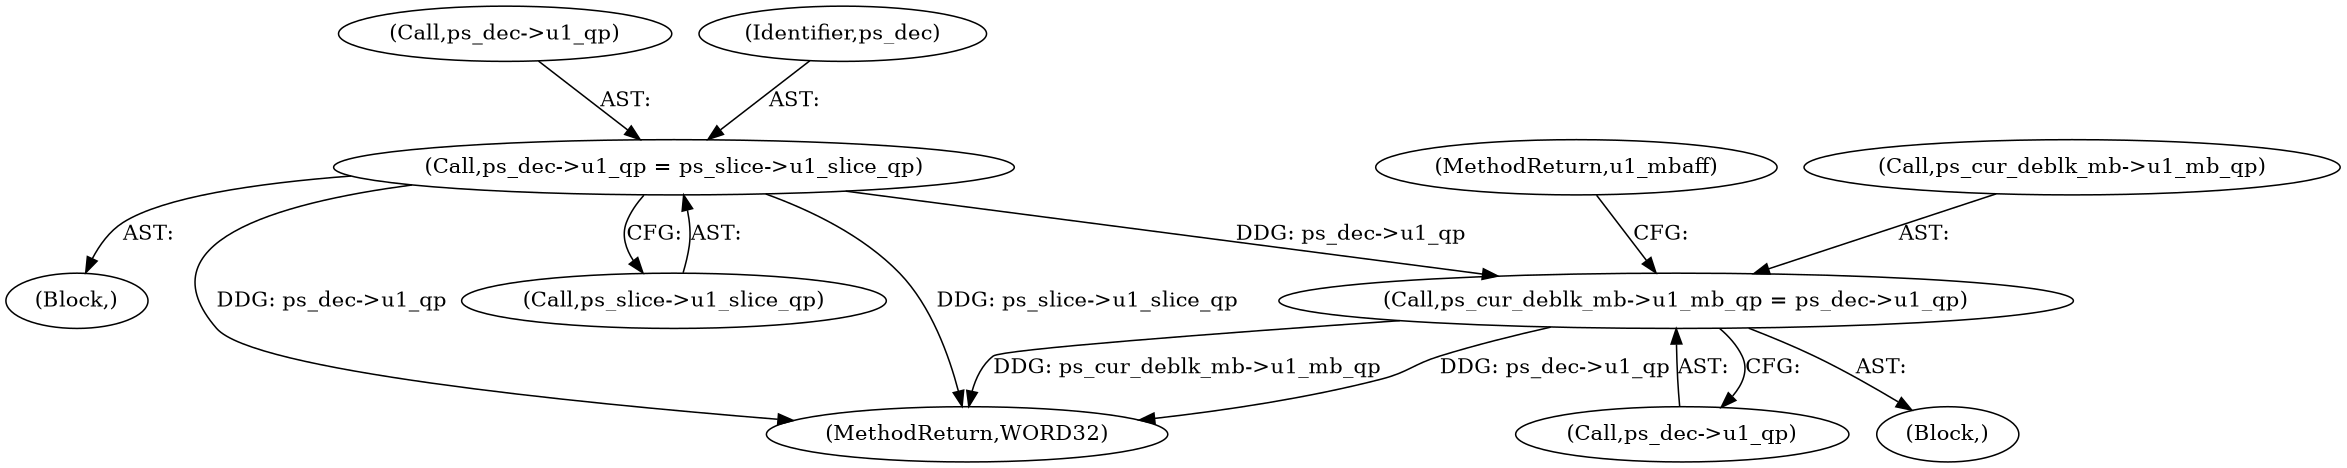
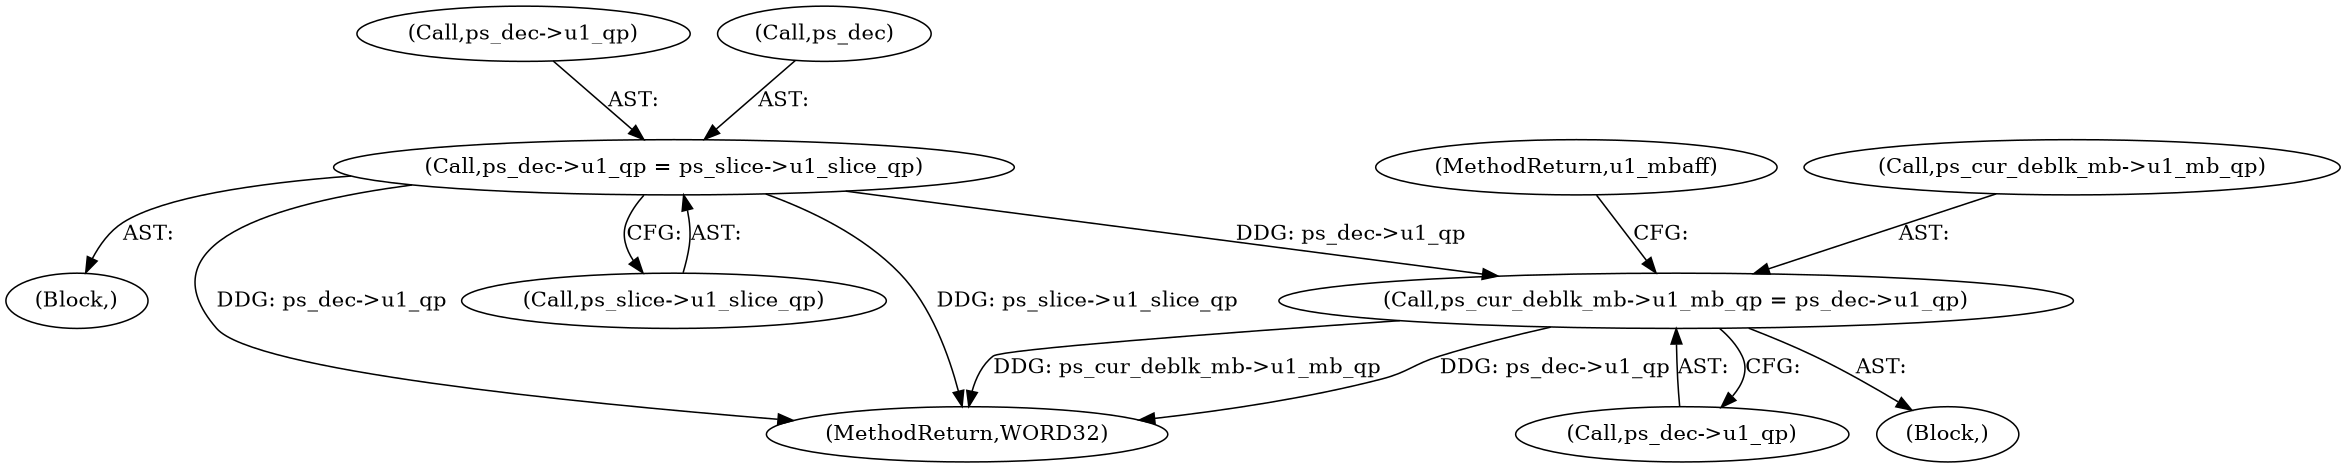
(843, 34) -> (824, 34)
